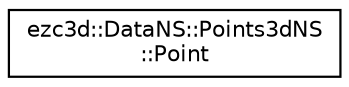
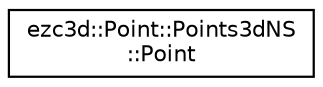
(175, 43) -> (161, 43)
